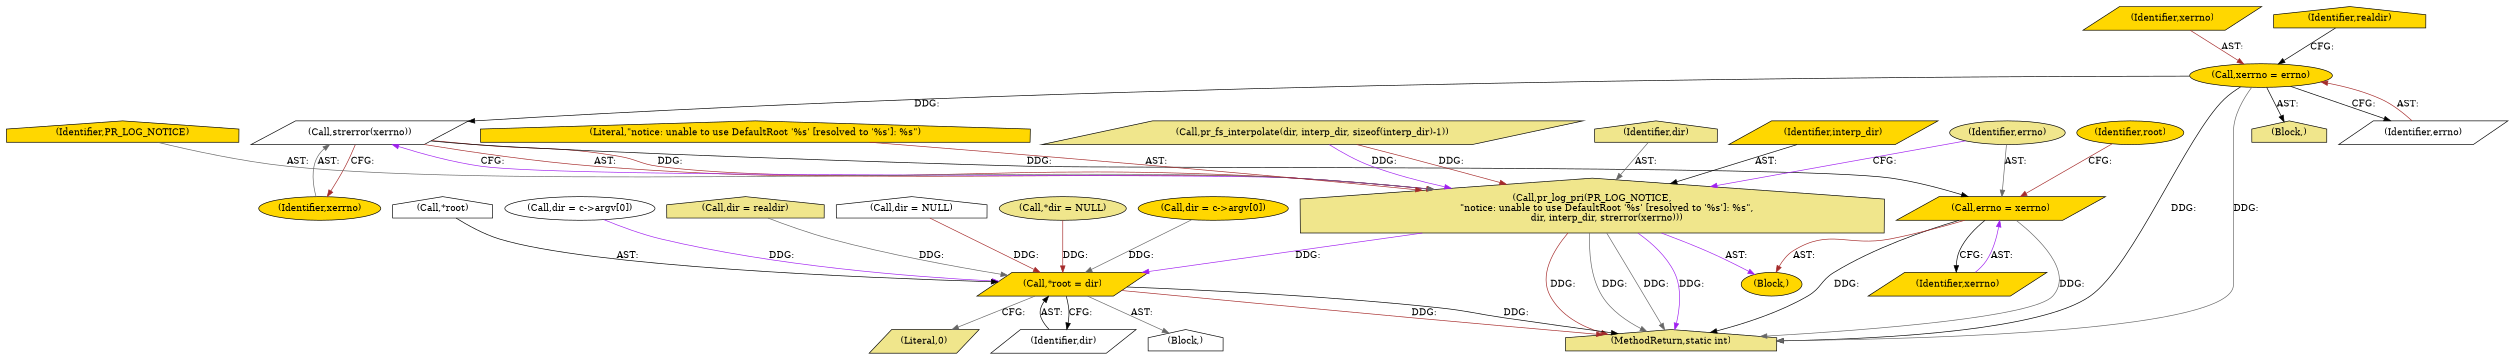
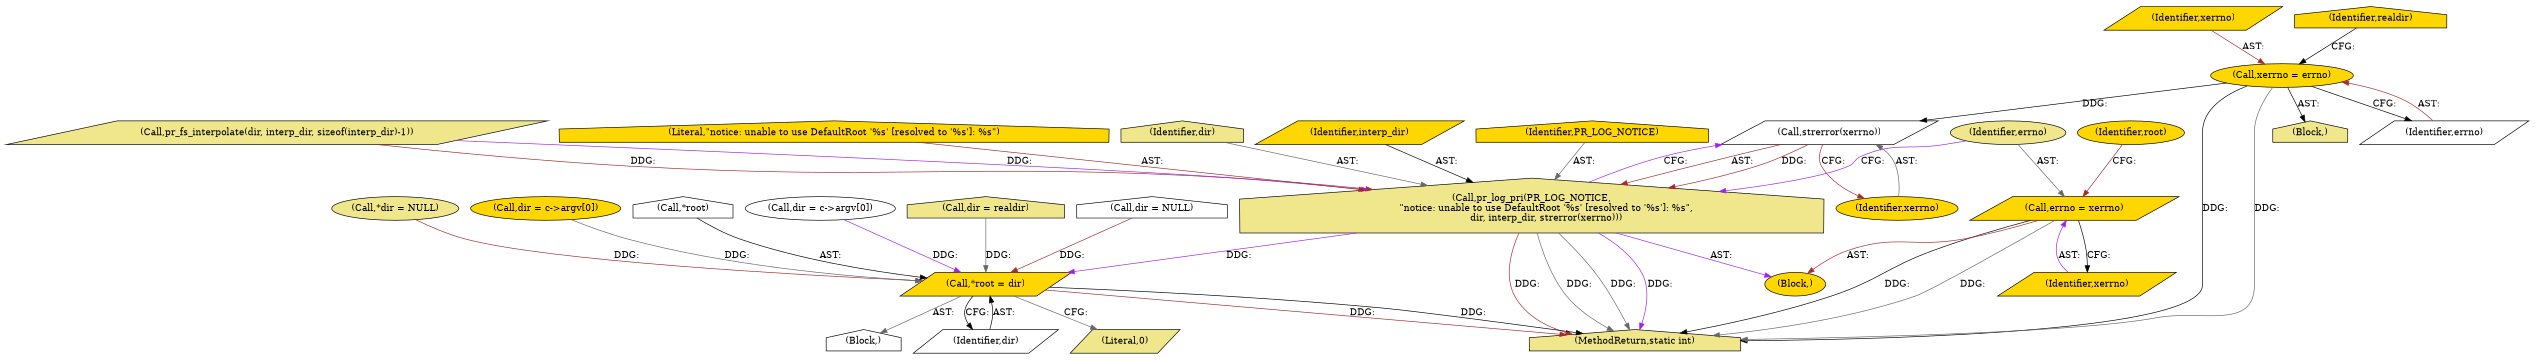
(1236, 167) -> none
